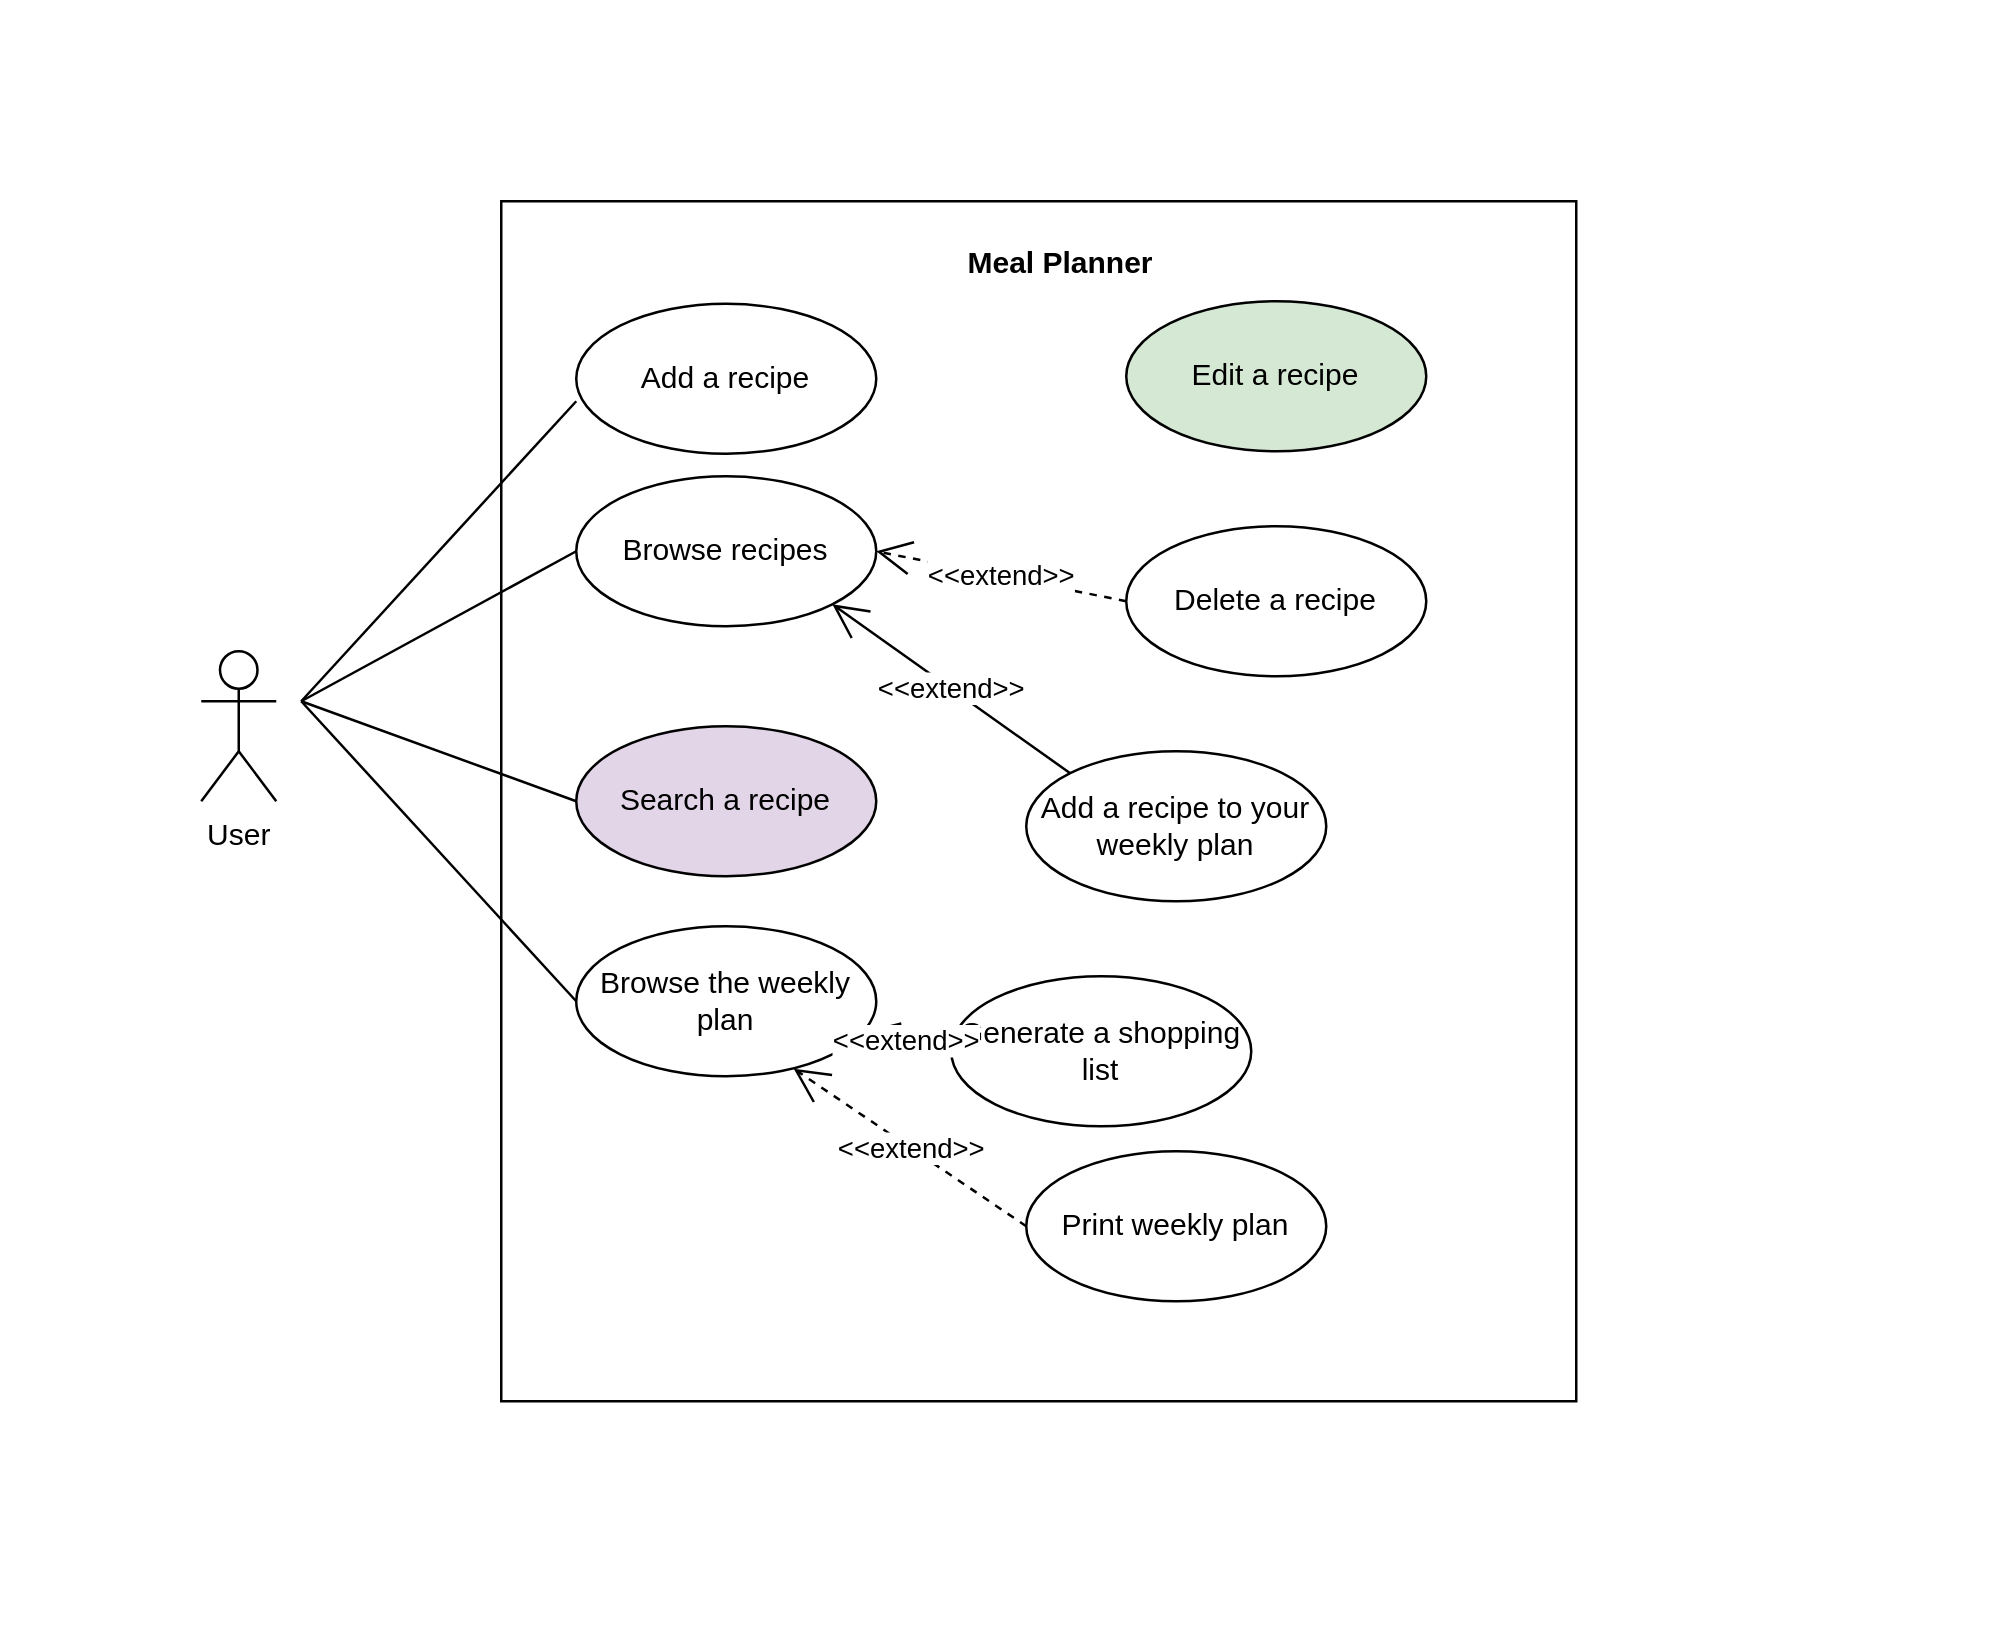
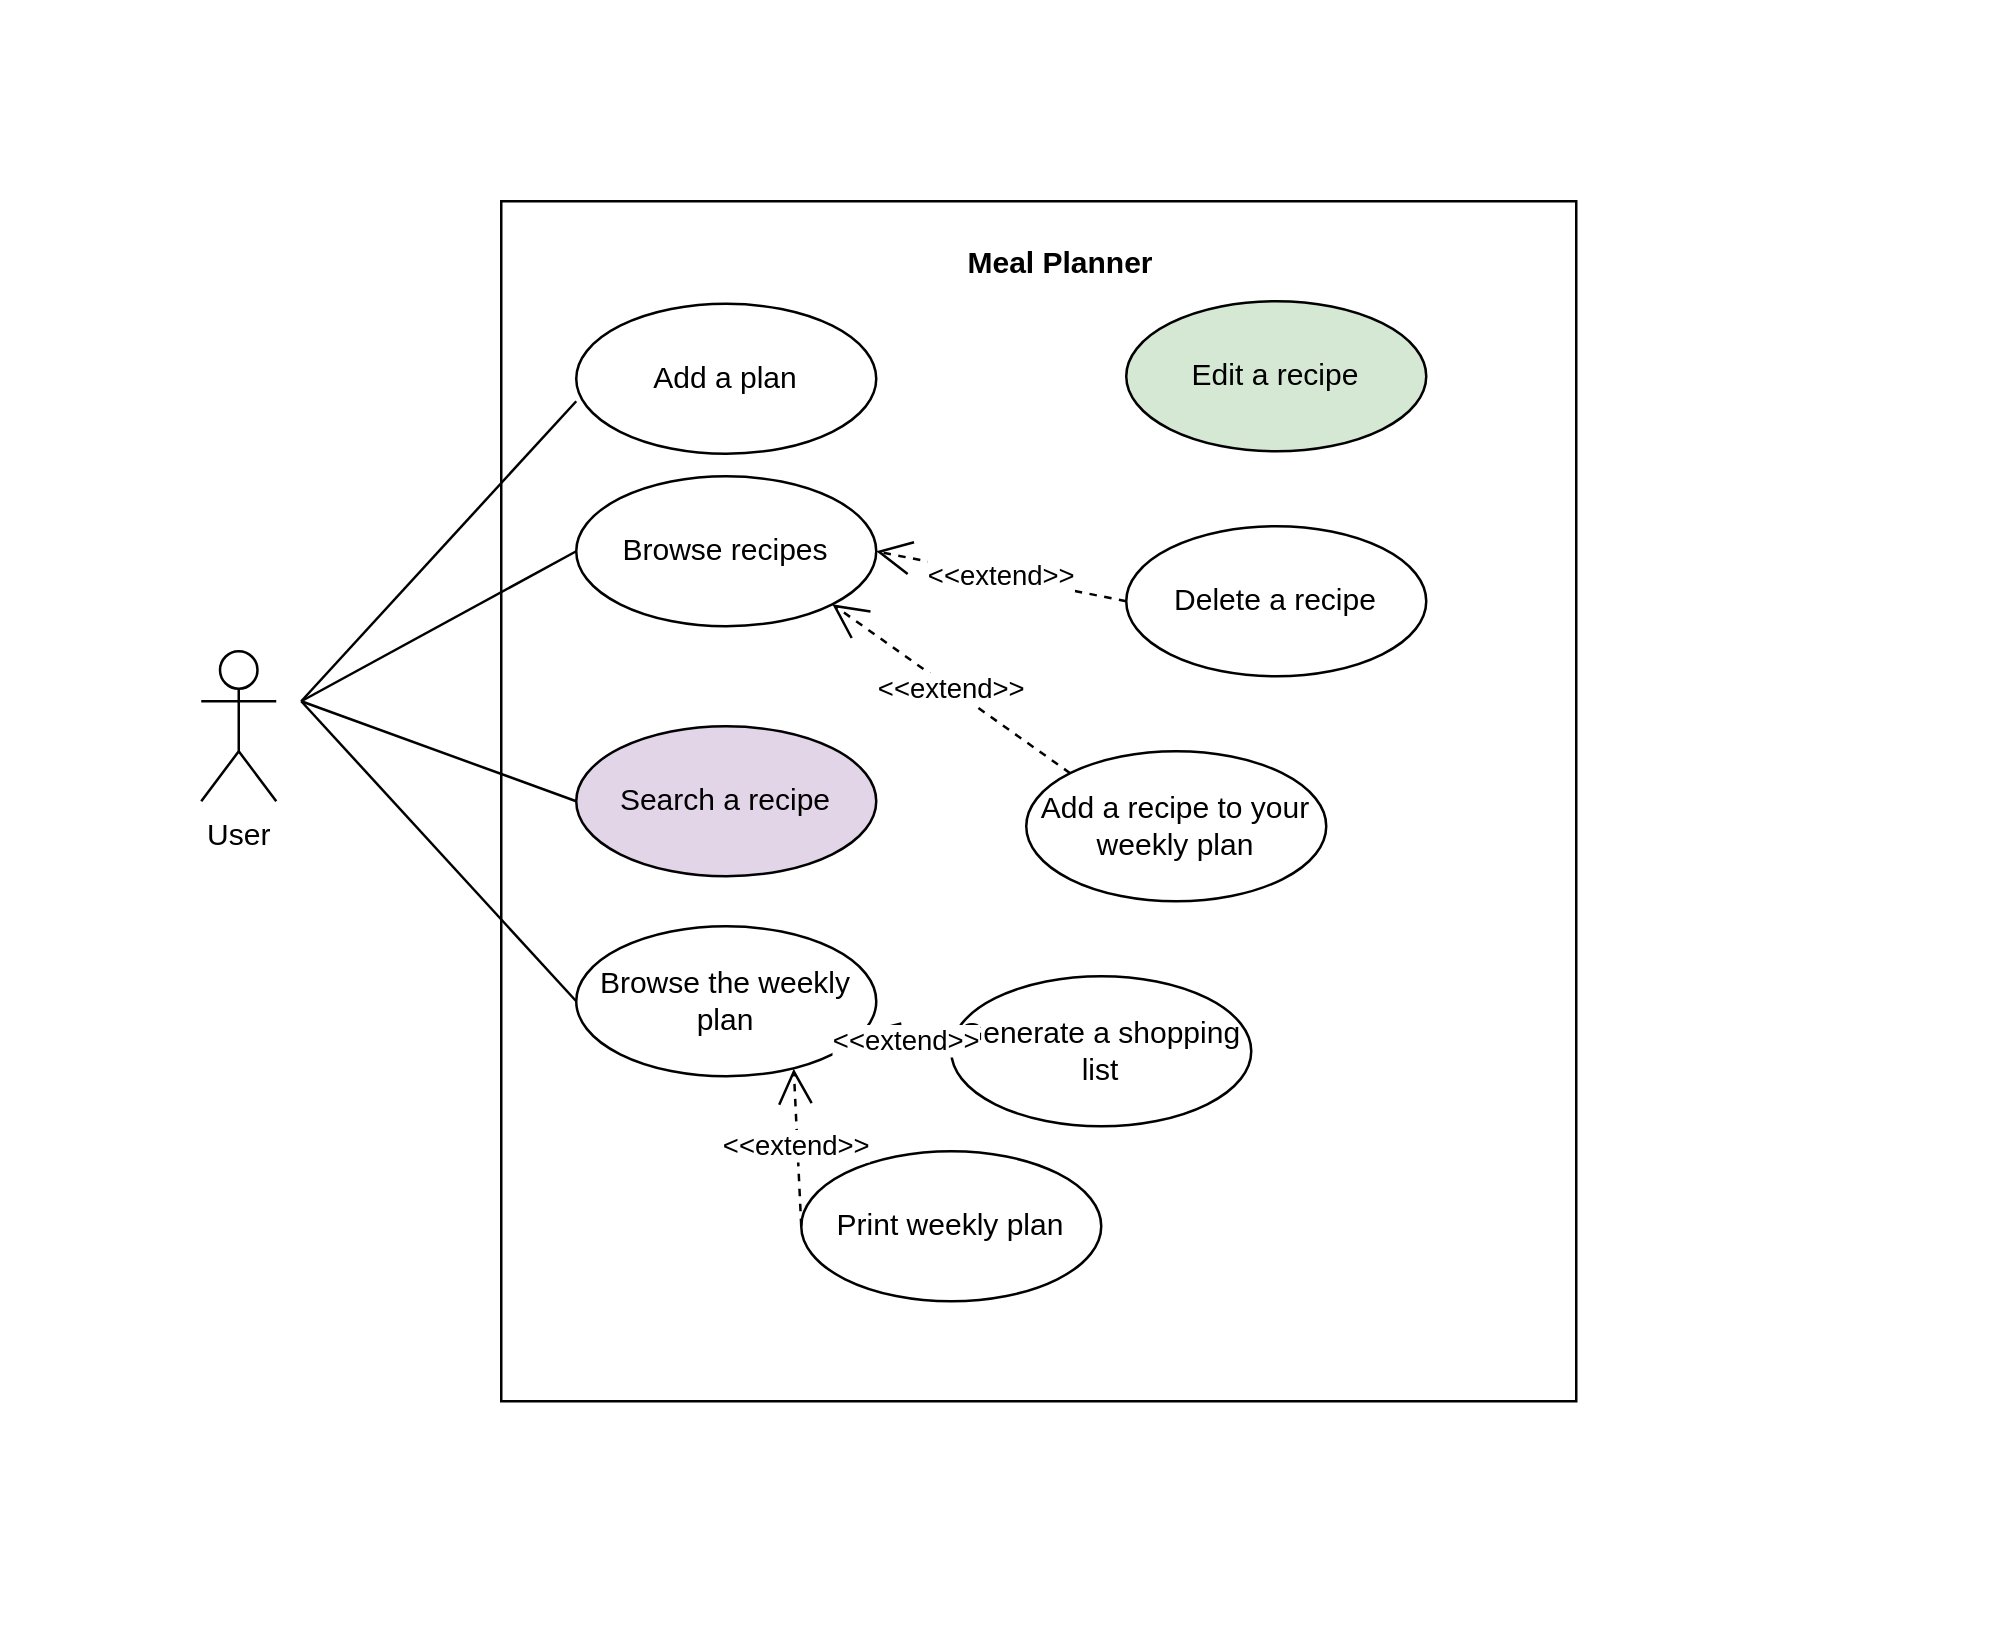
(726, 379) -> (726, 379)
(1019, 737) -> (1019, 737)
(1176, 1226) -> (951, 1226)
